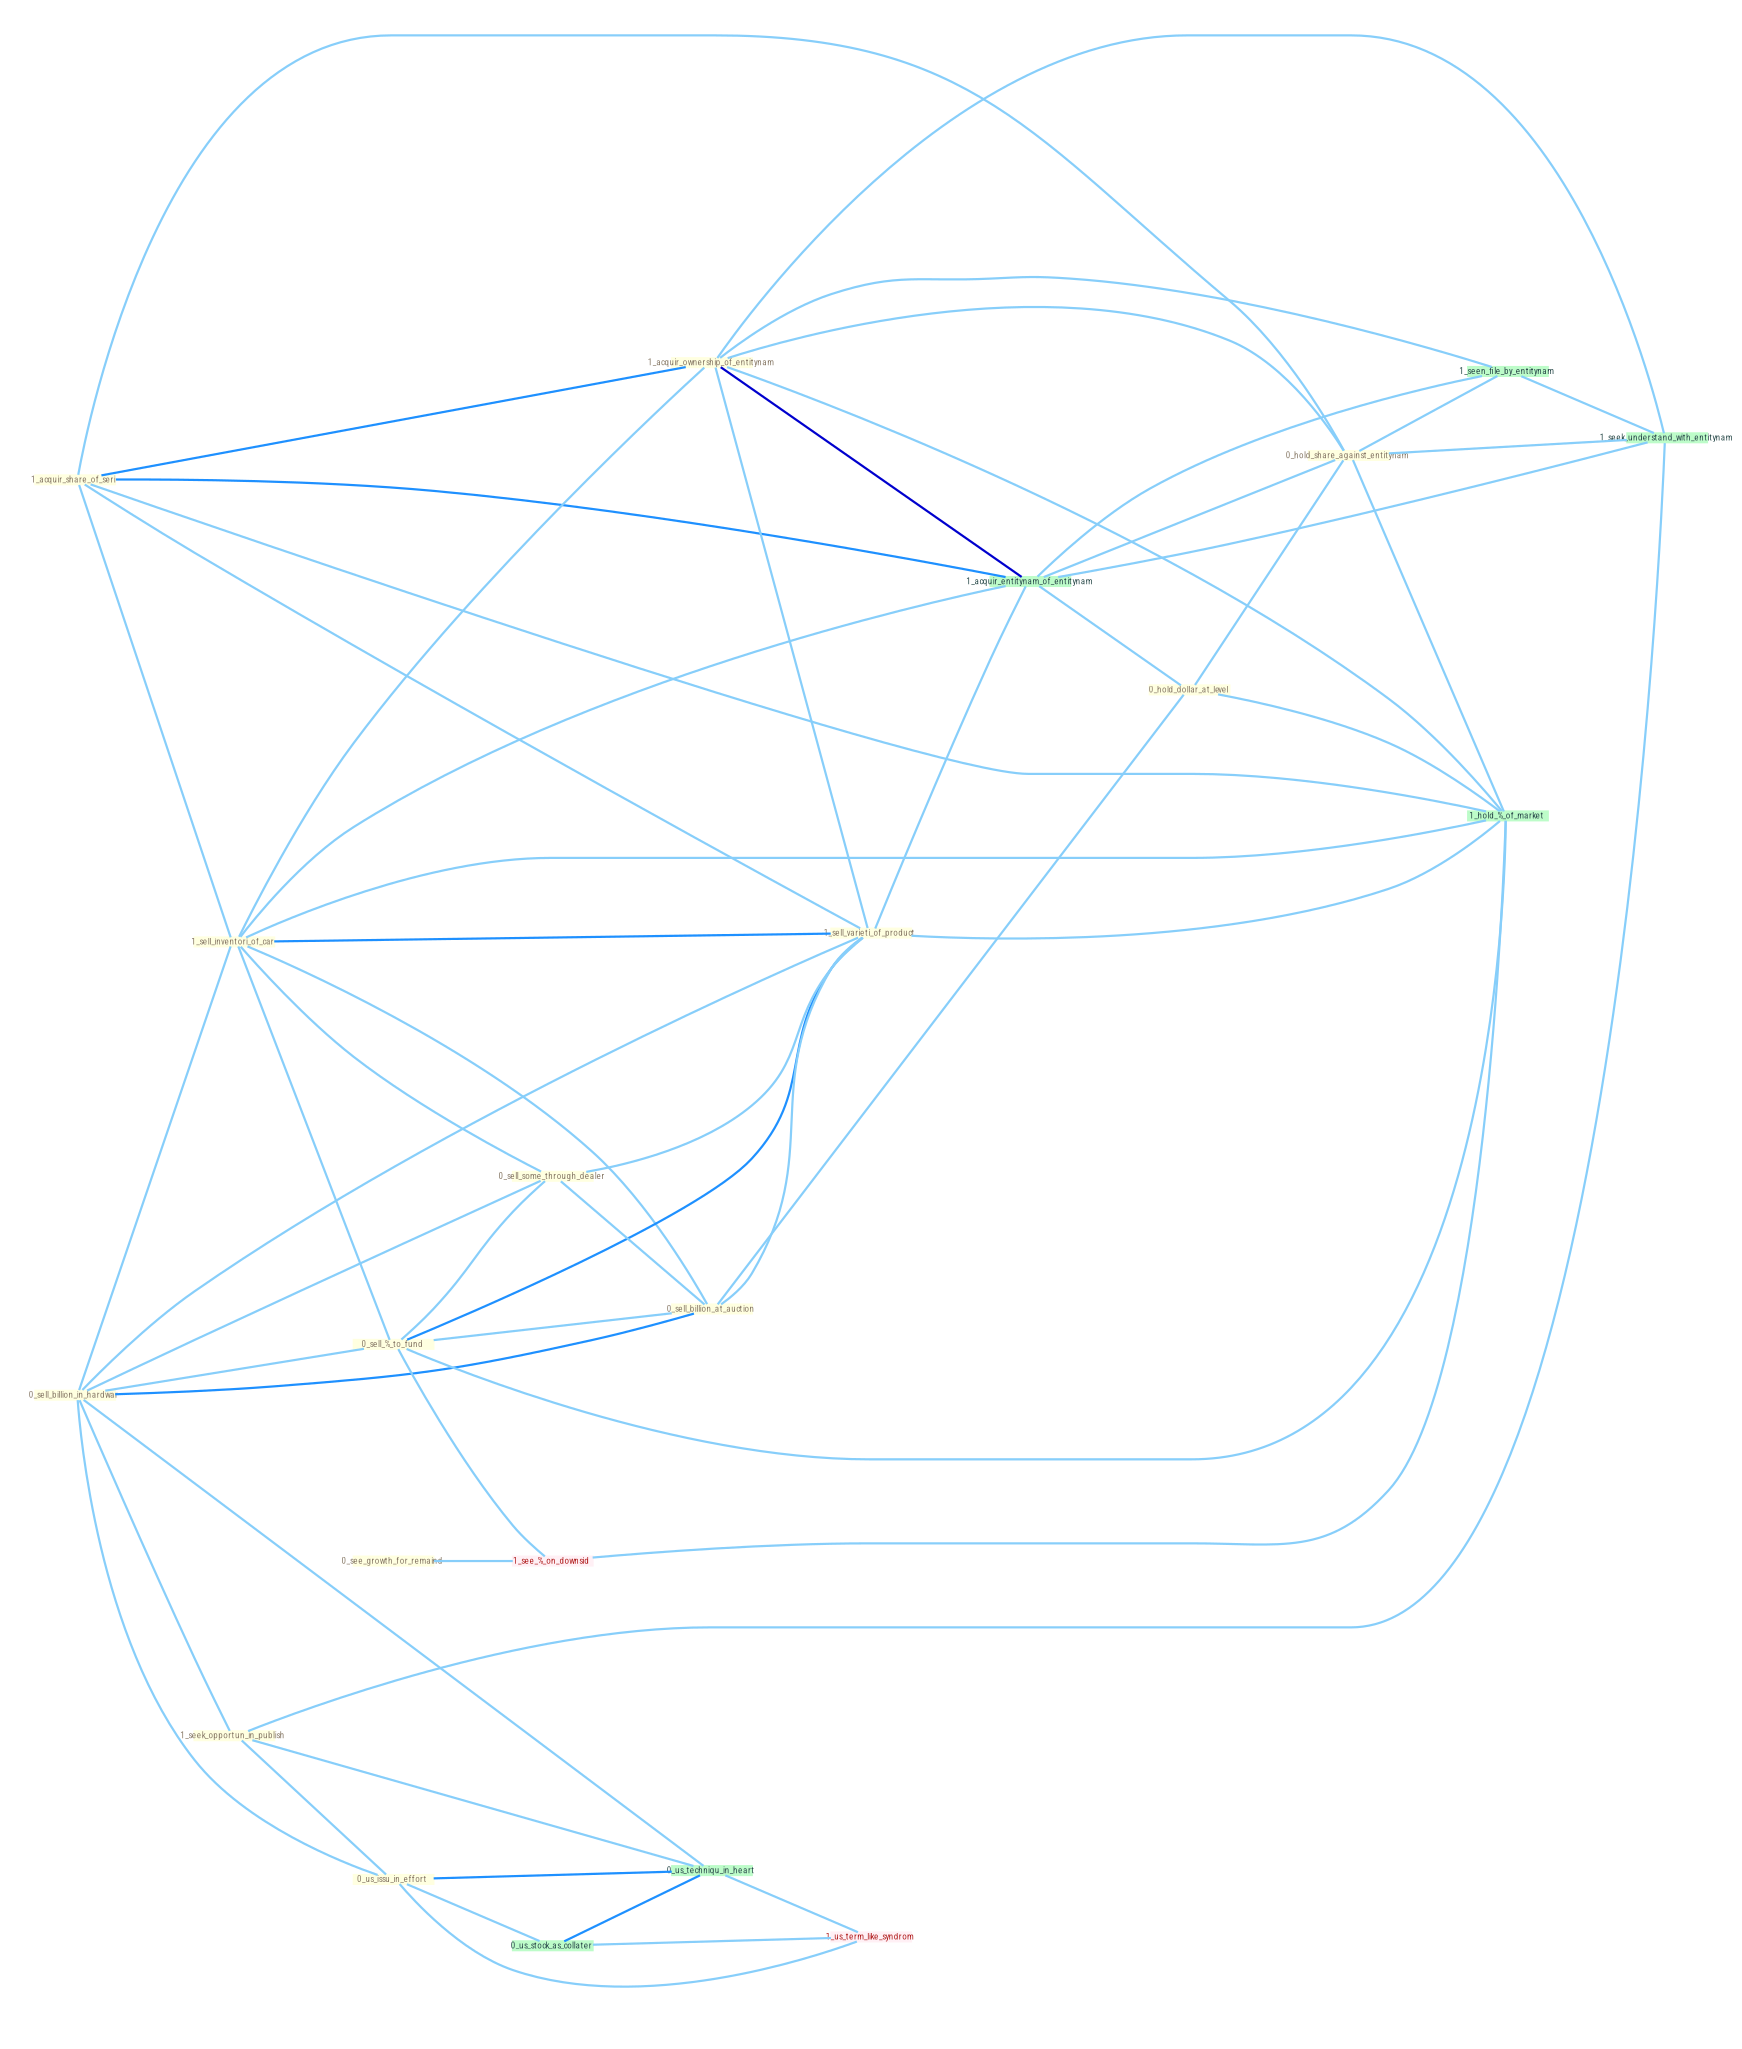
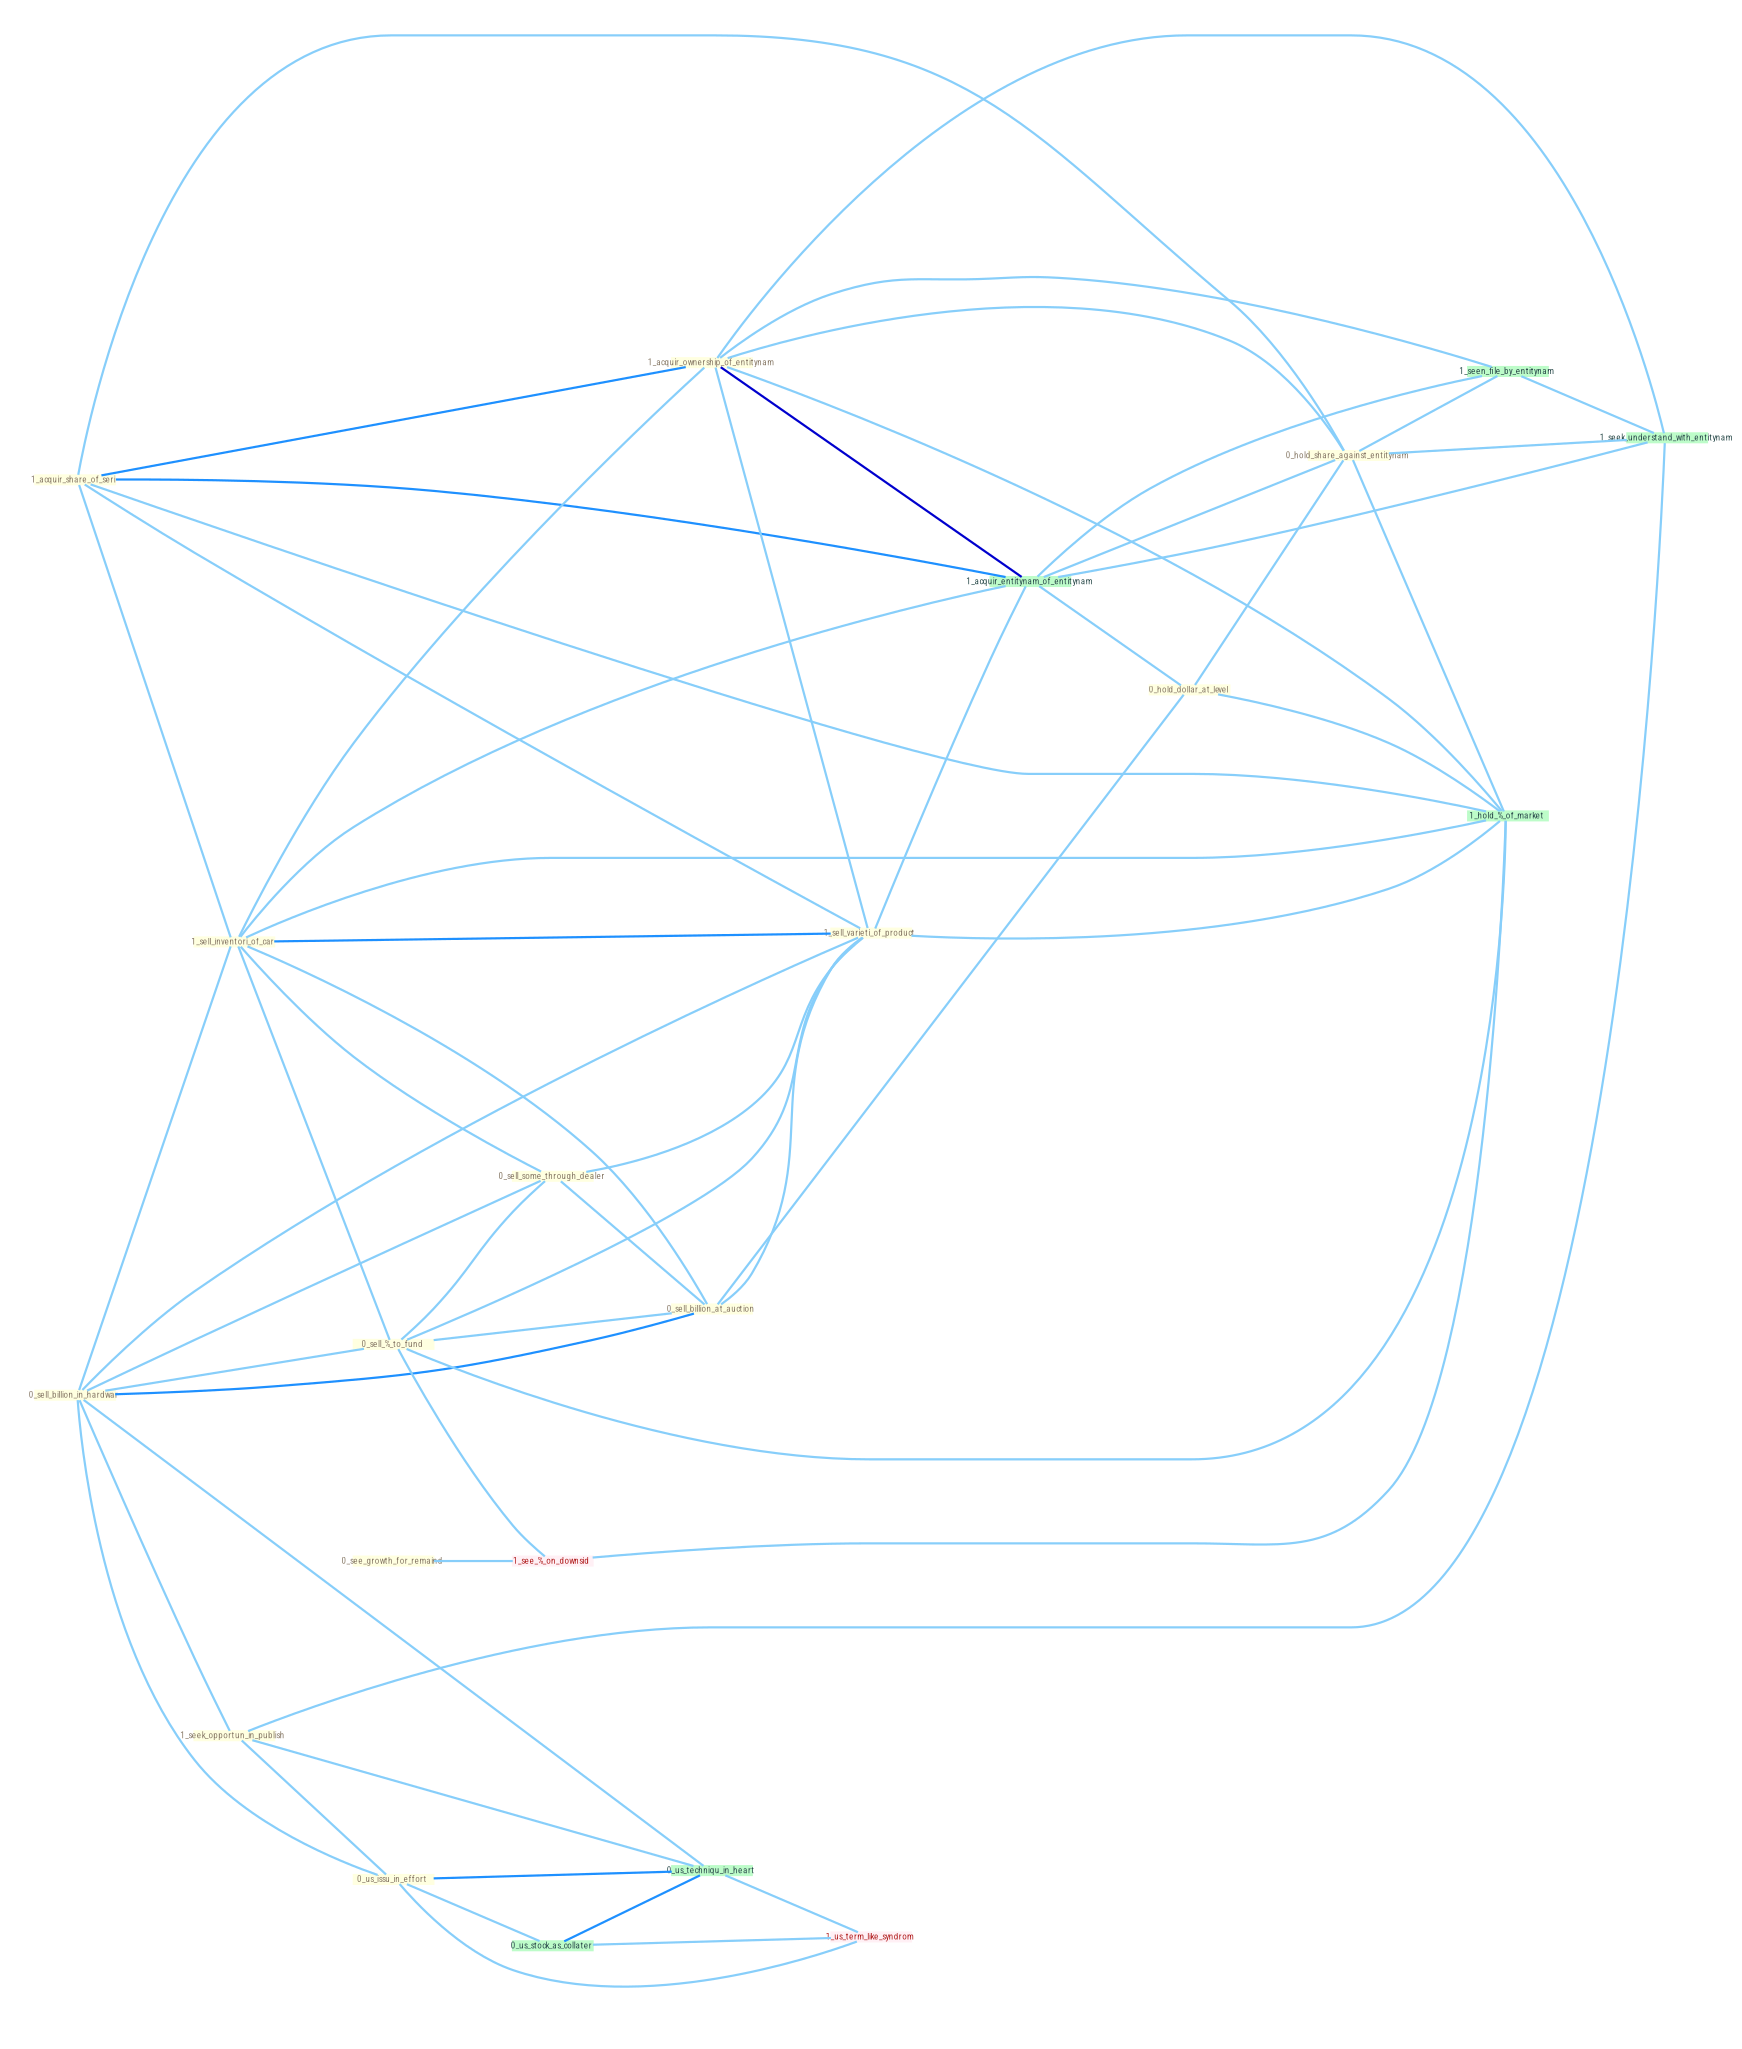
(696, 1200) -> (696, 1200)
